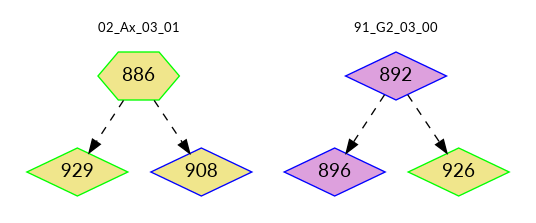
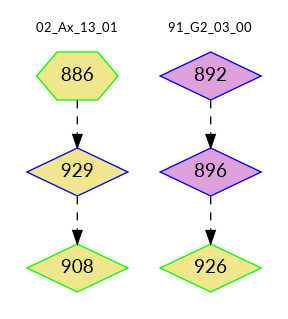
(139, 29) -> (77, 29)
(423, 118) -> (211, 213)
(168, 121) -> (77, 213)
(77, 172) -> (77, 172)
(201, 172) -> (77, 268)
